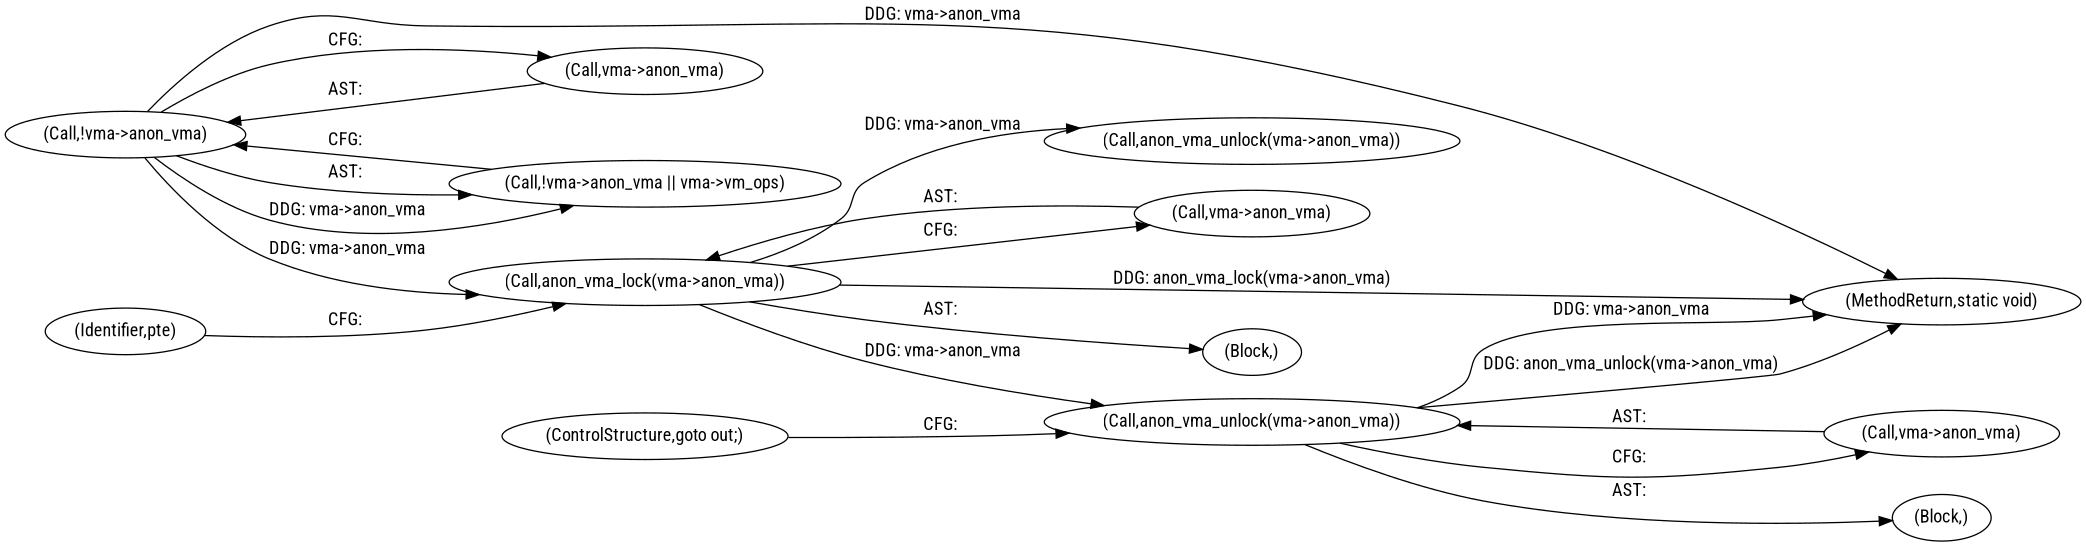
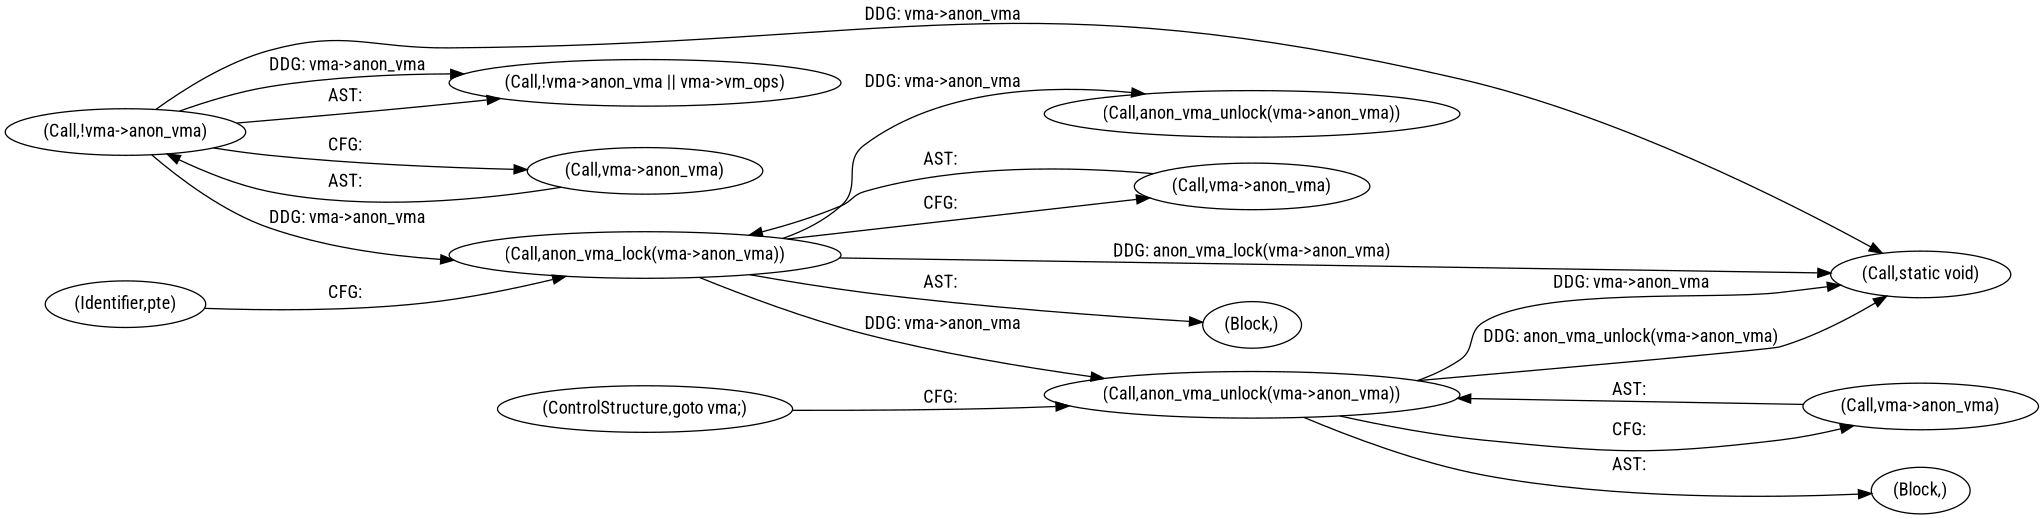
(369, 158) -> none
(1942, 302) -> (1921, 274)
(645, 436) -> (645, 409)
